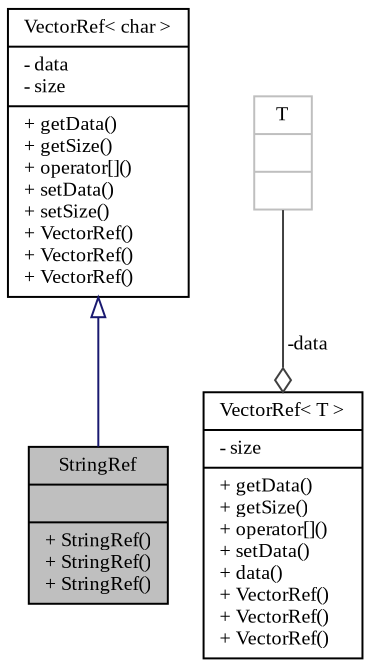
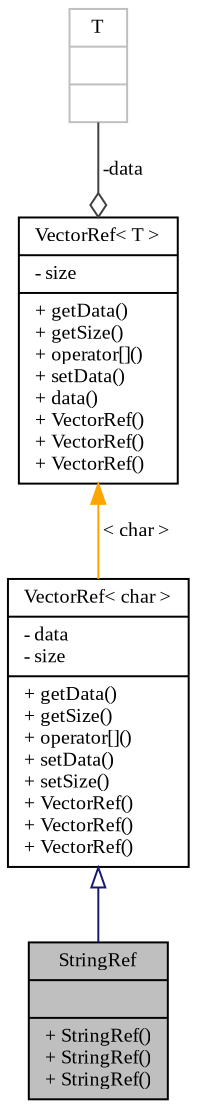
none -> (98, 542)
